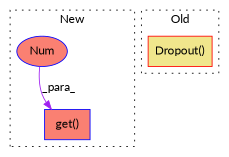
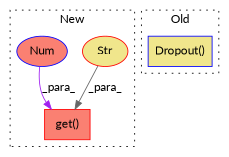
none -> (105, 51)
(180, 51) -> (180, 51)
(67, 125) -> (67, 125)
